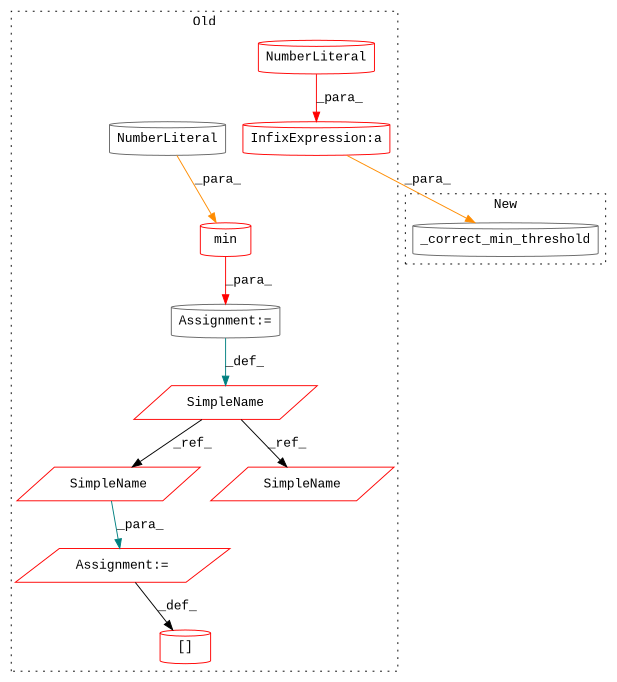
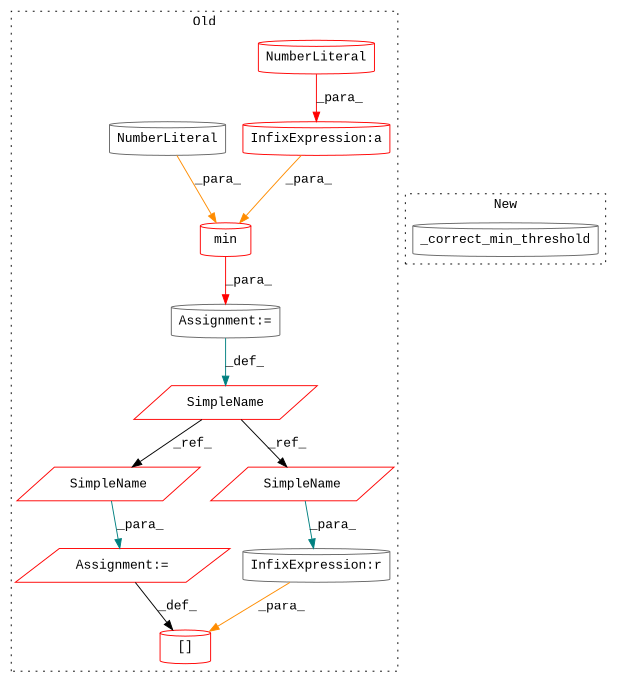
(407, 187) -> (274, 185)
none -> (316, 565)
